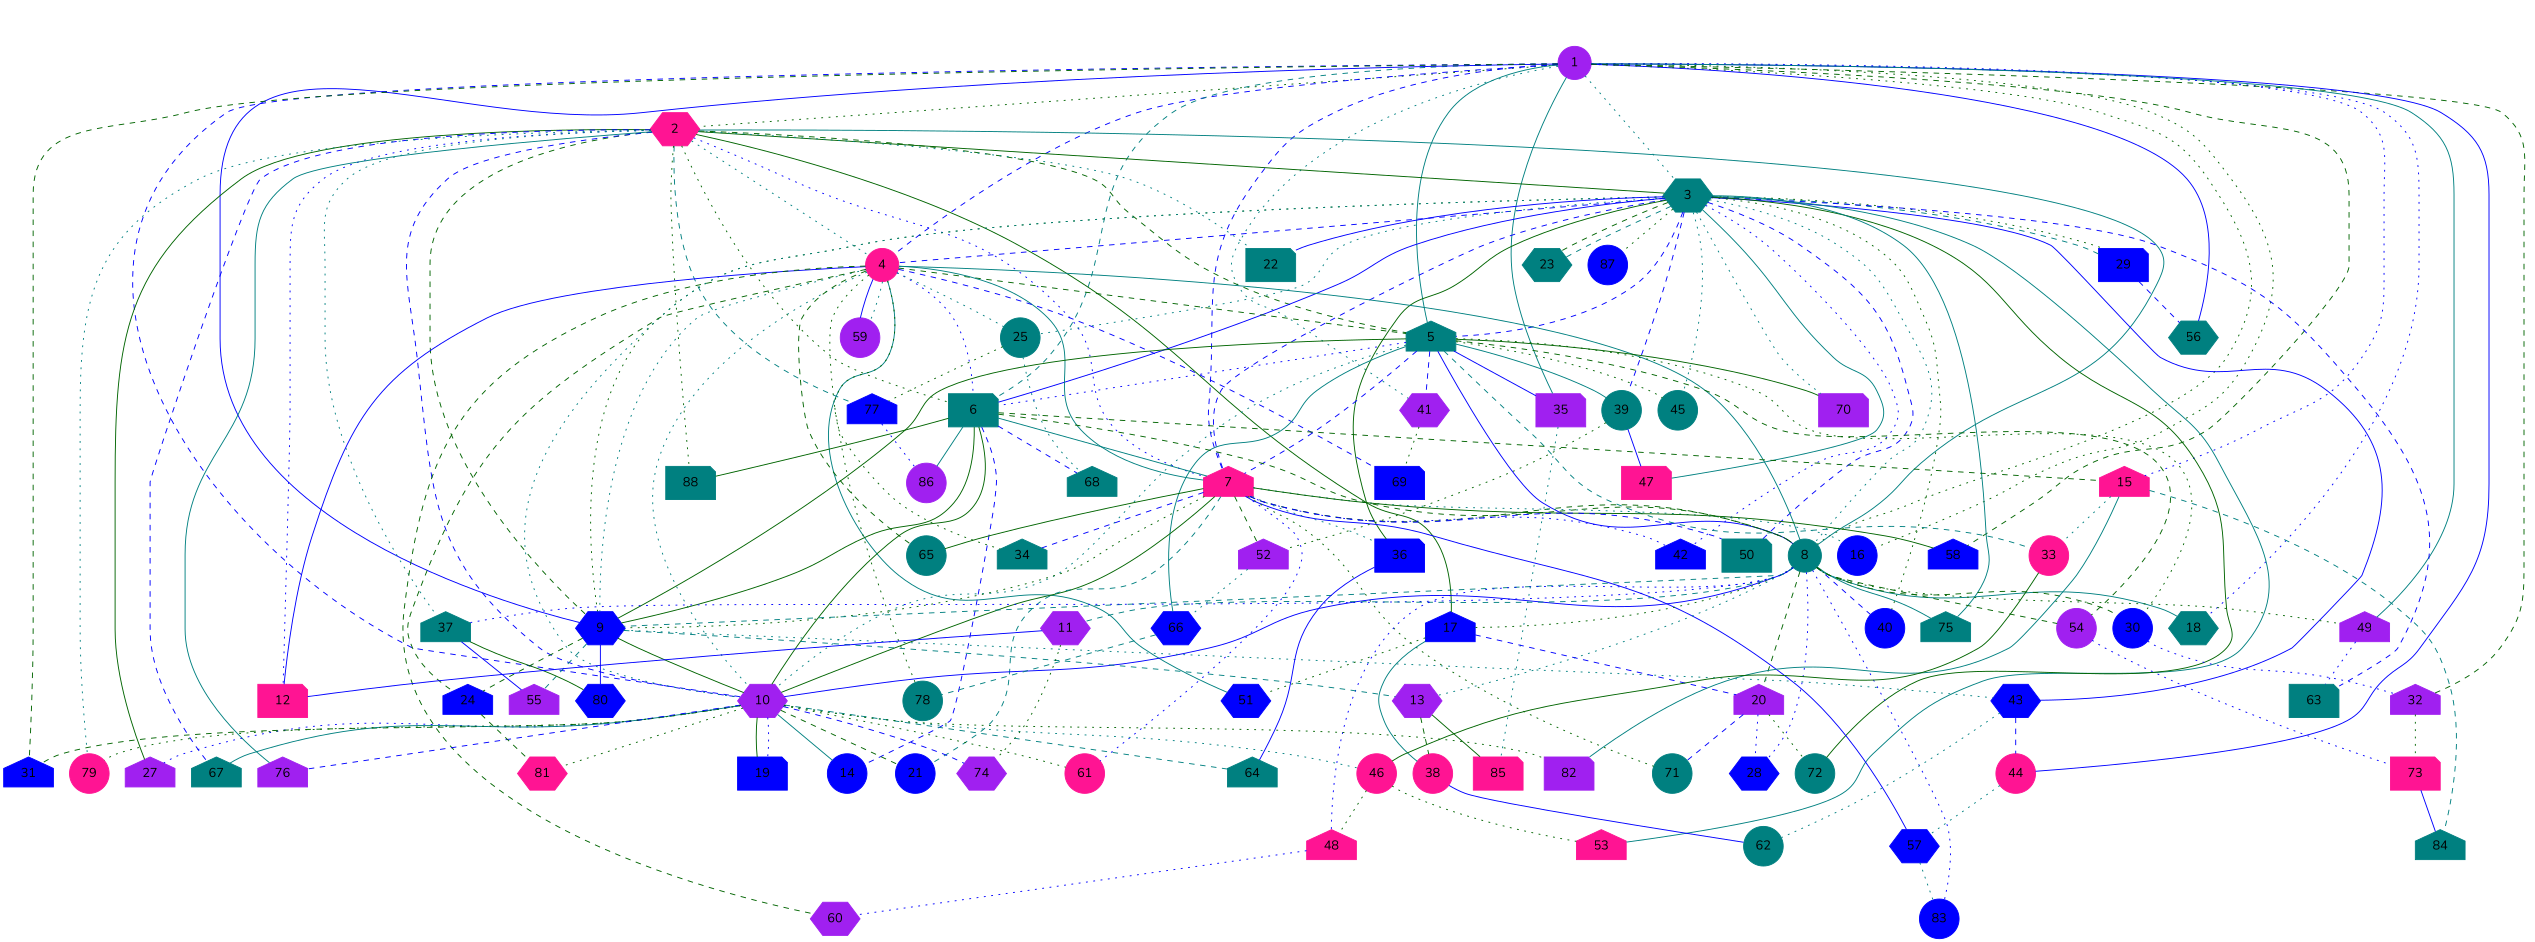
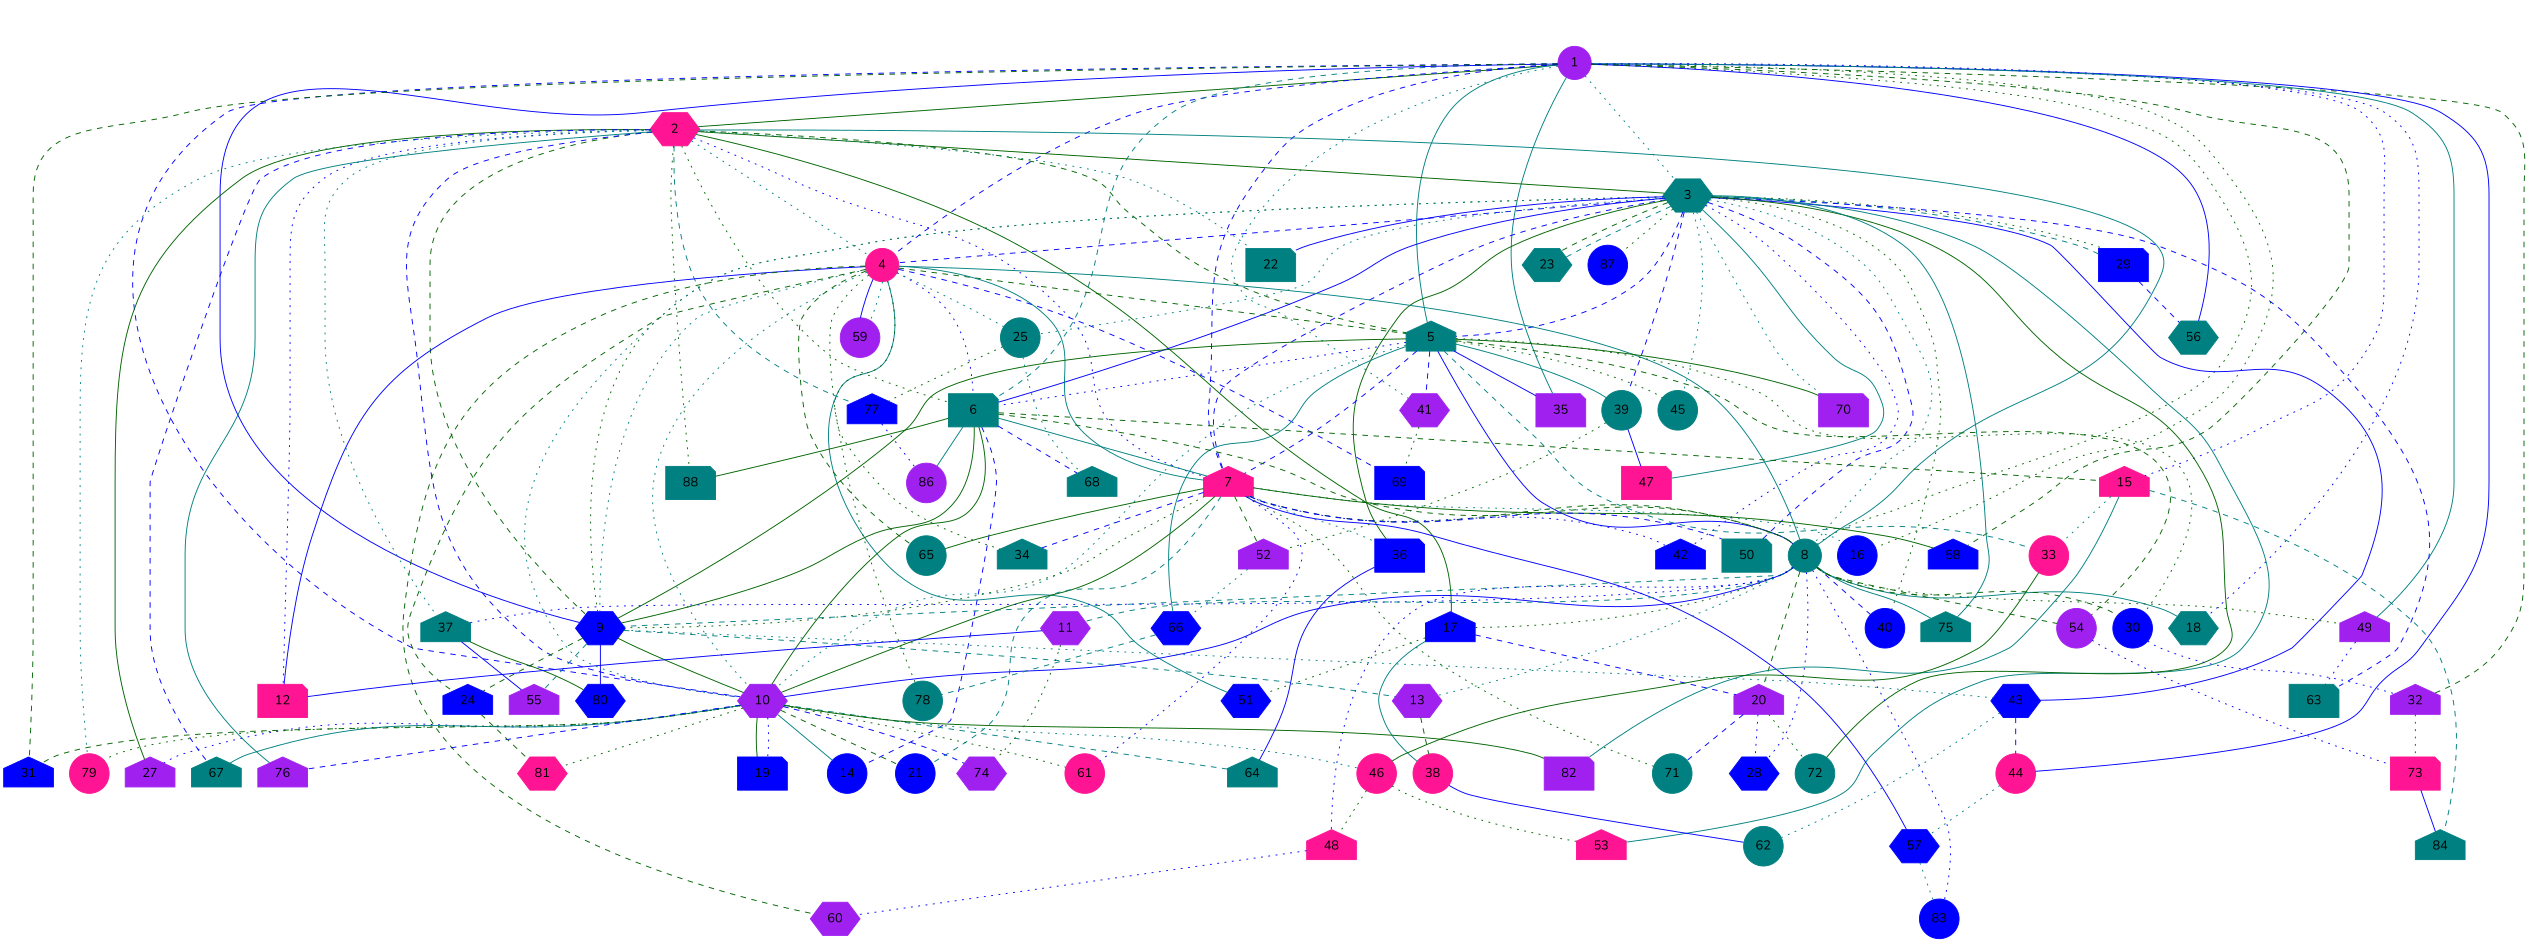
(1128, 96) -> (1128, 96)
(1165, 728) -> (1165, 728)
(1498, 774) -> none
